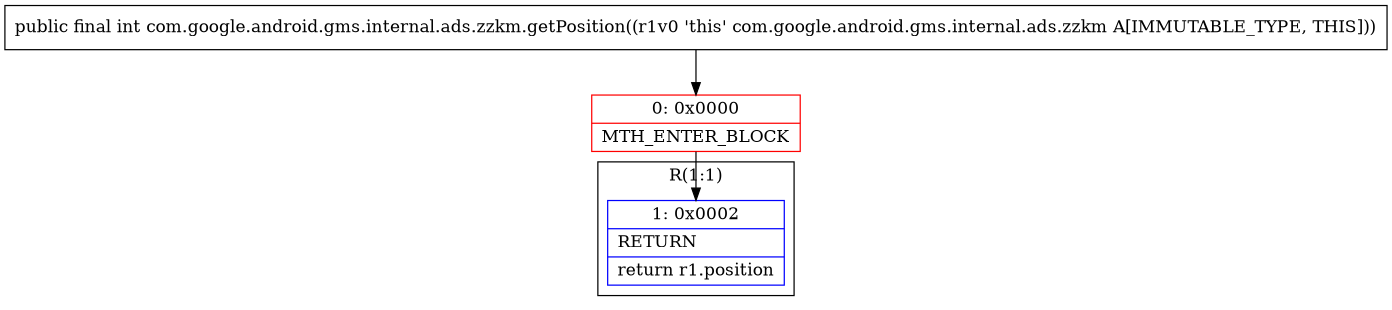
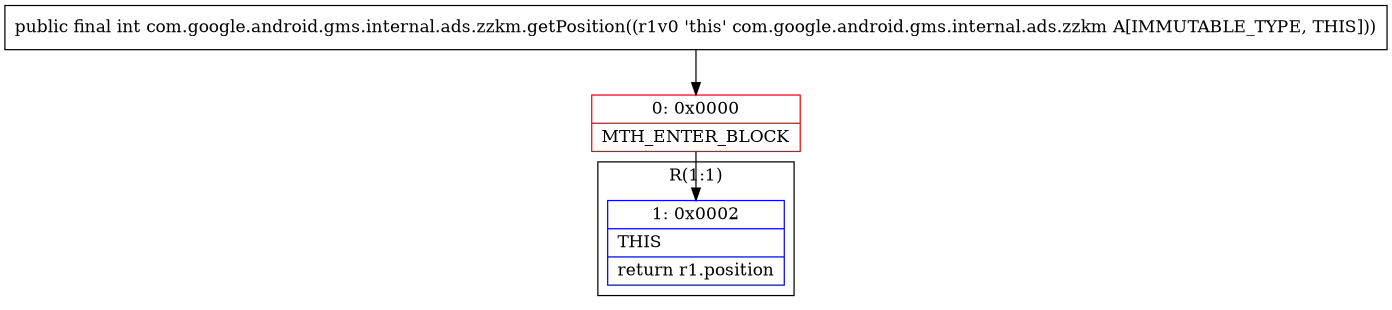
(657, 242) -> (640, 242)
